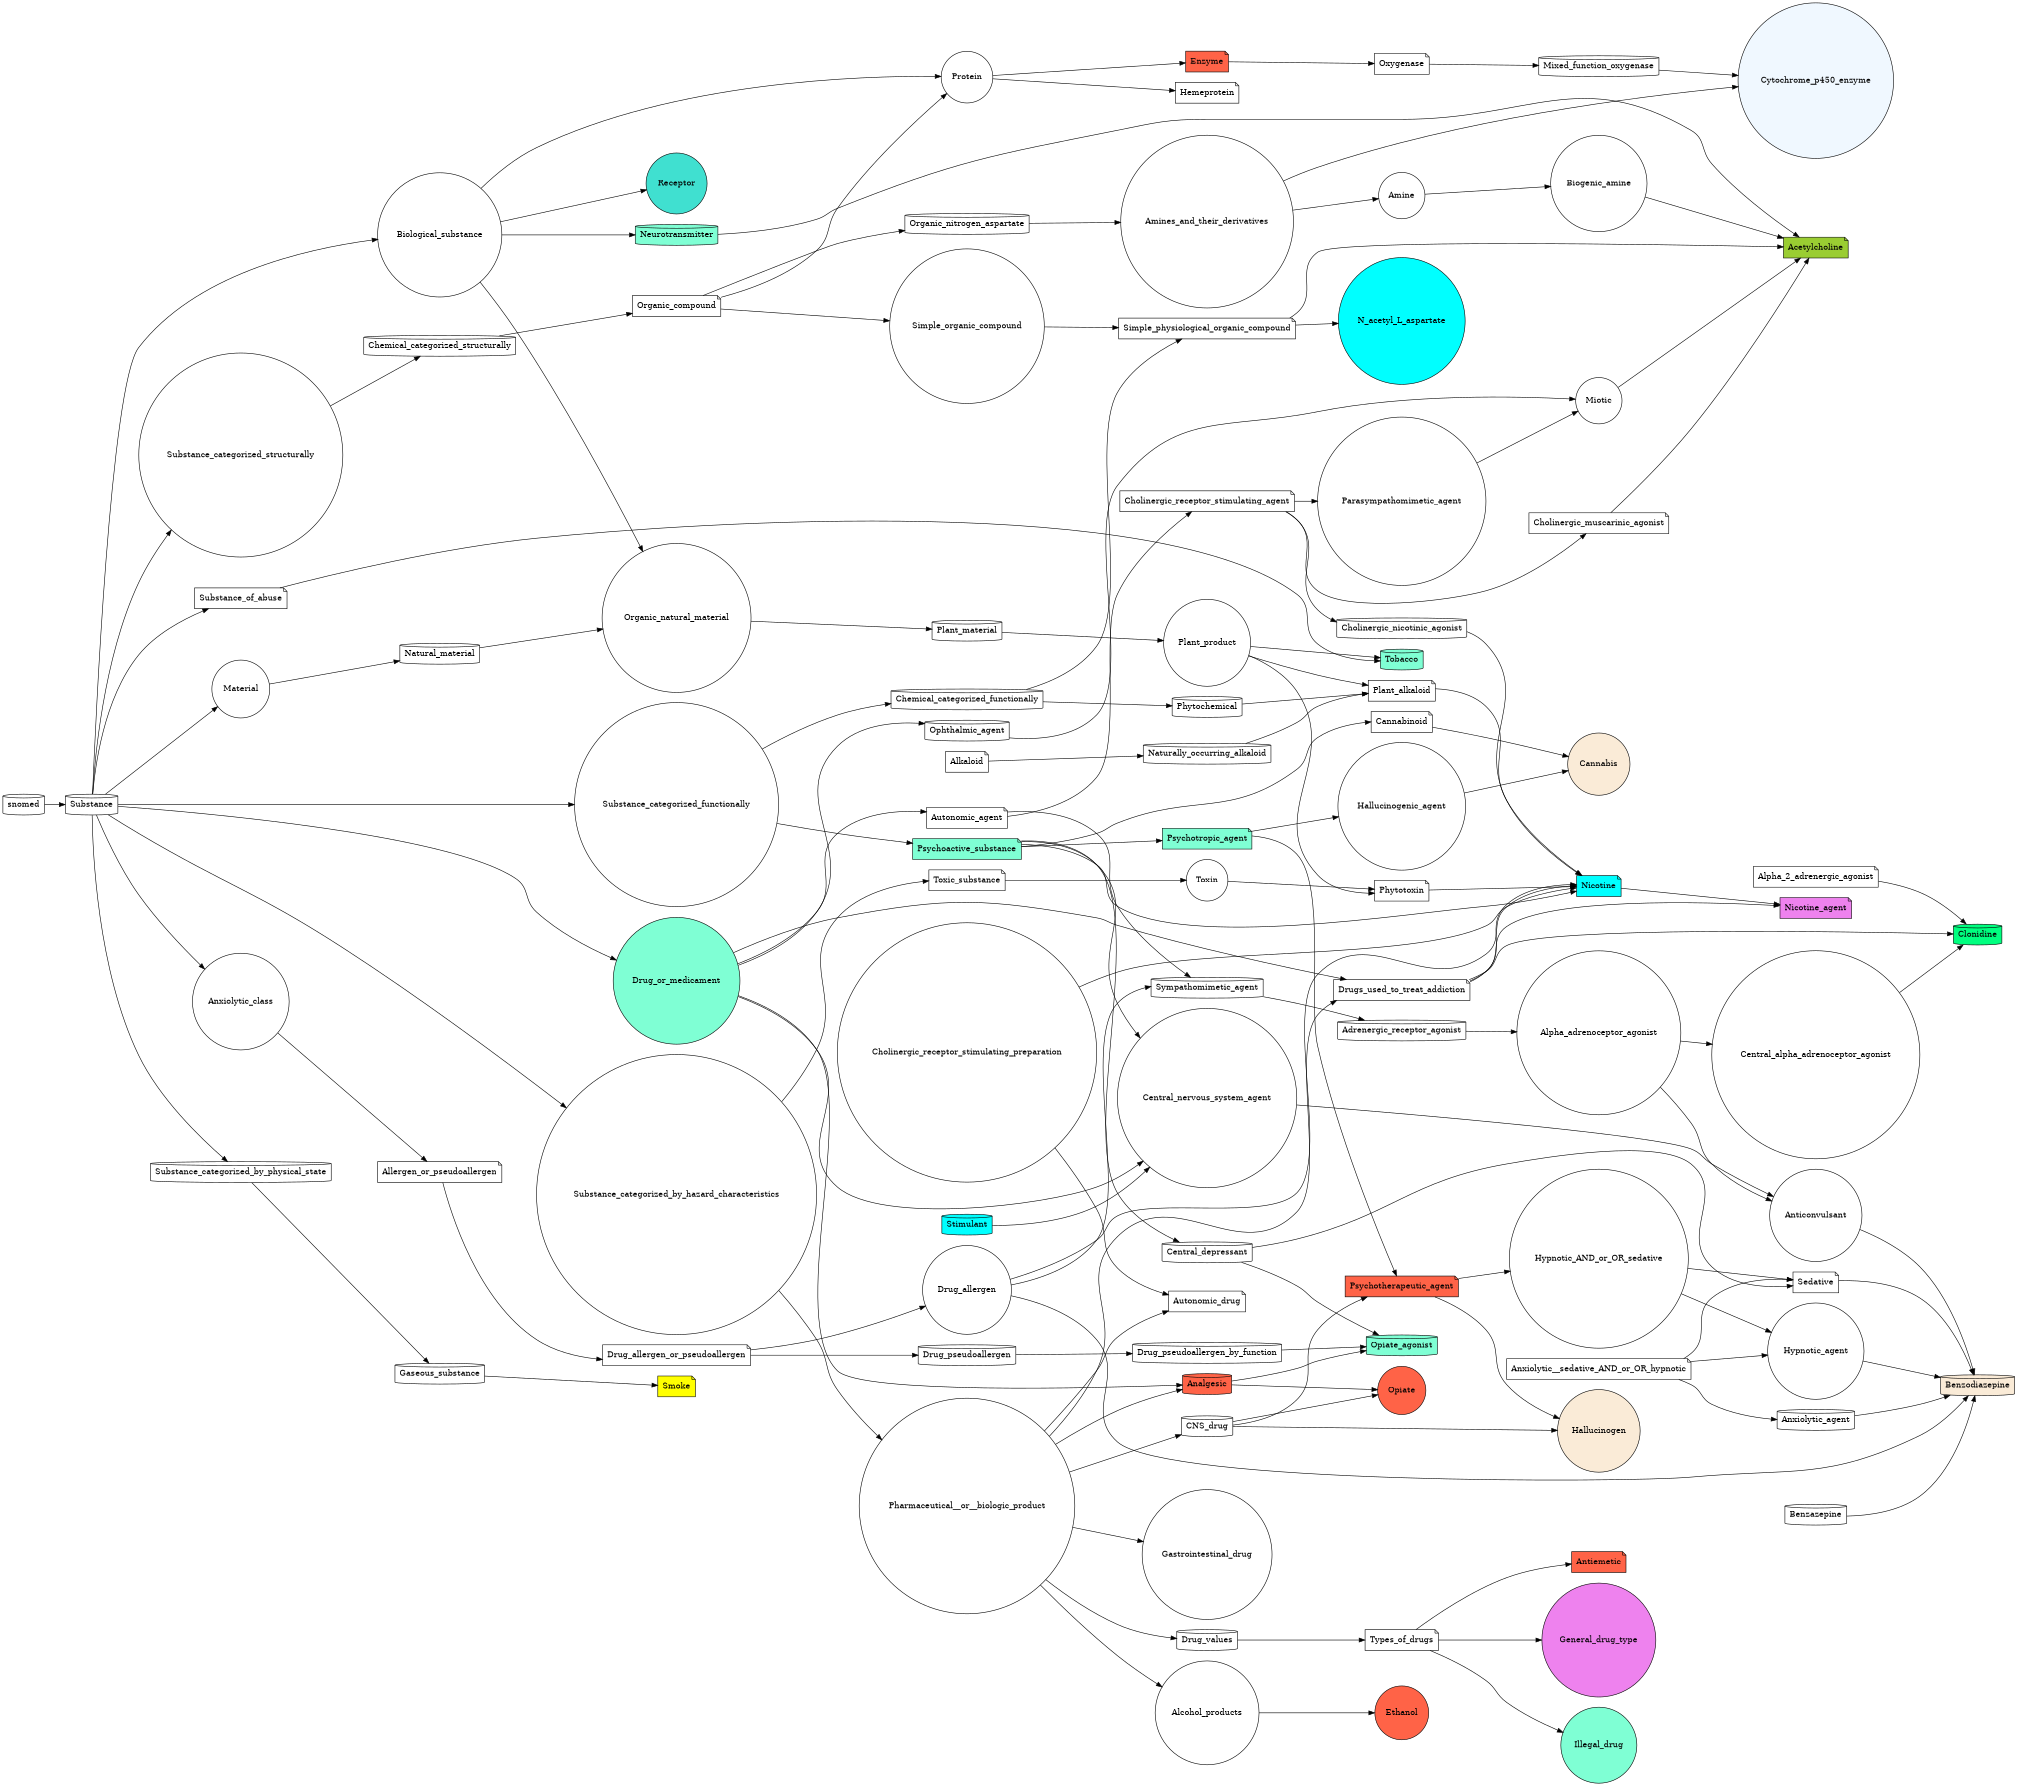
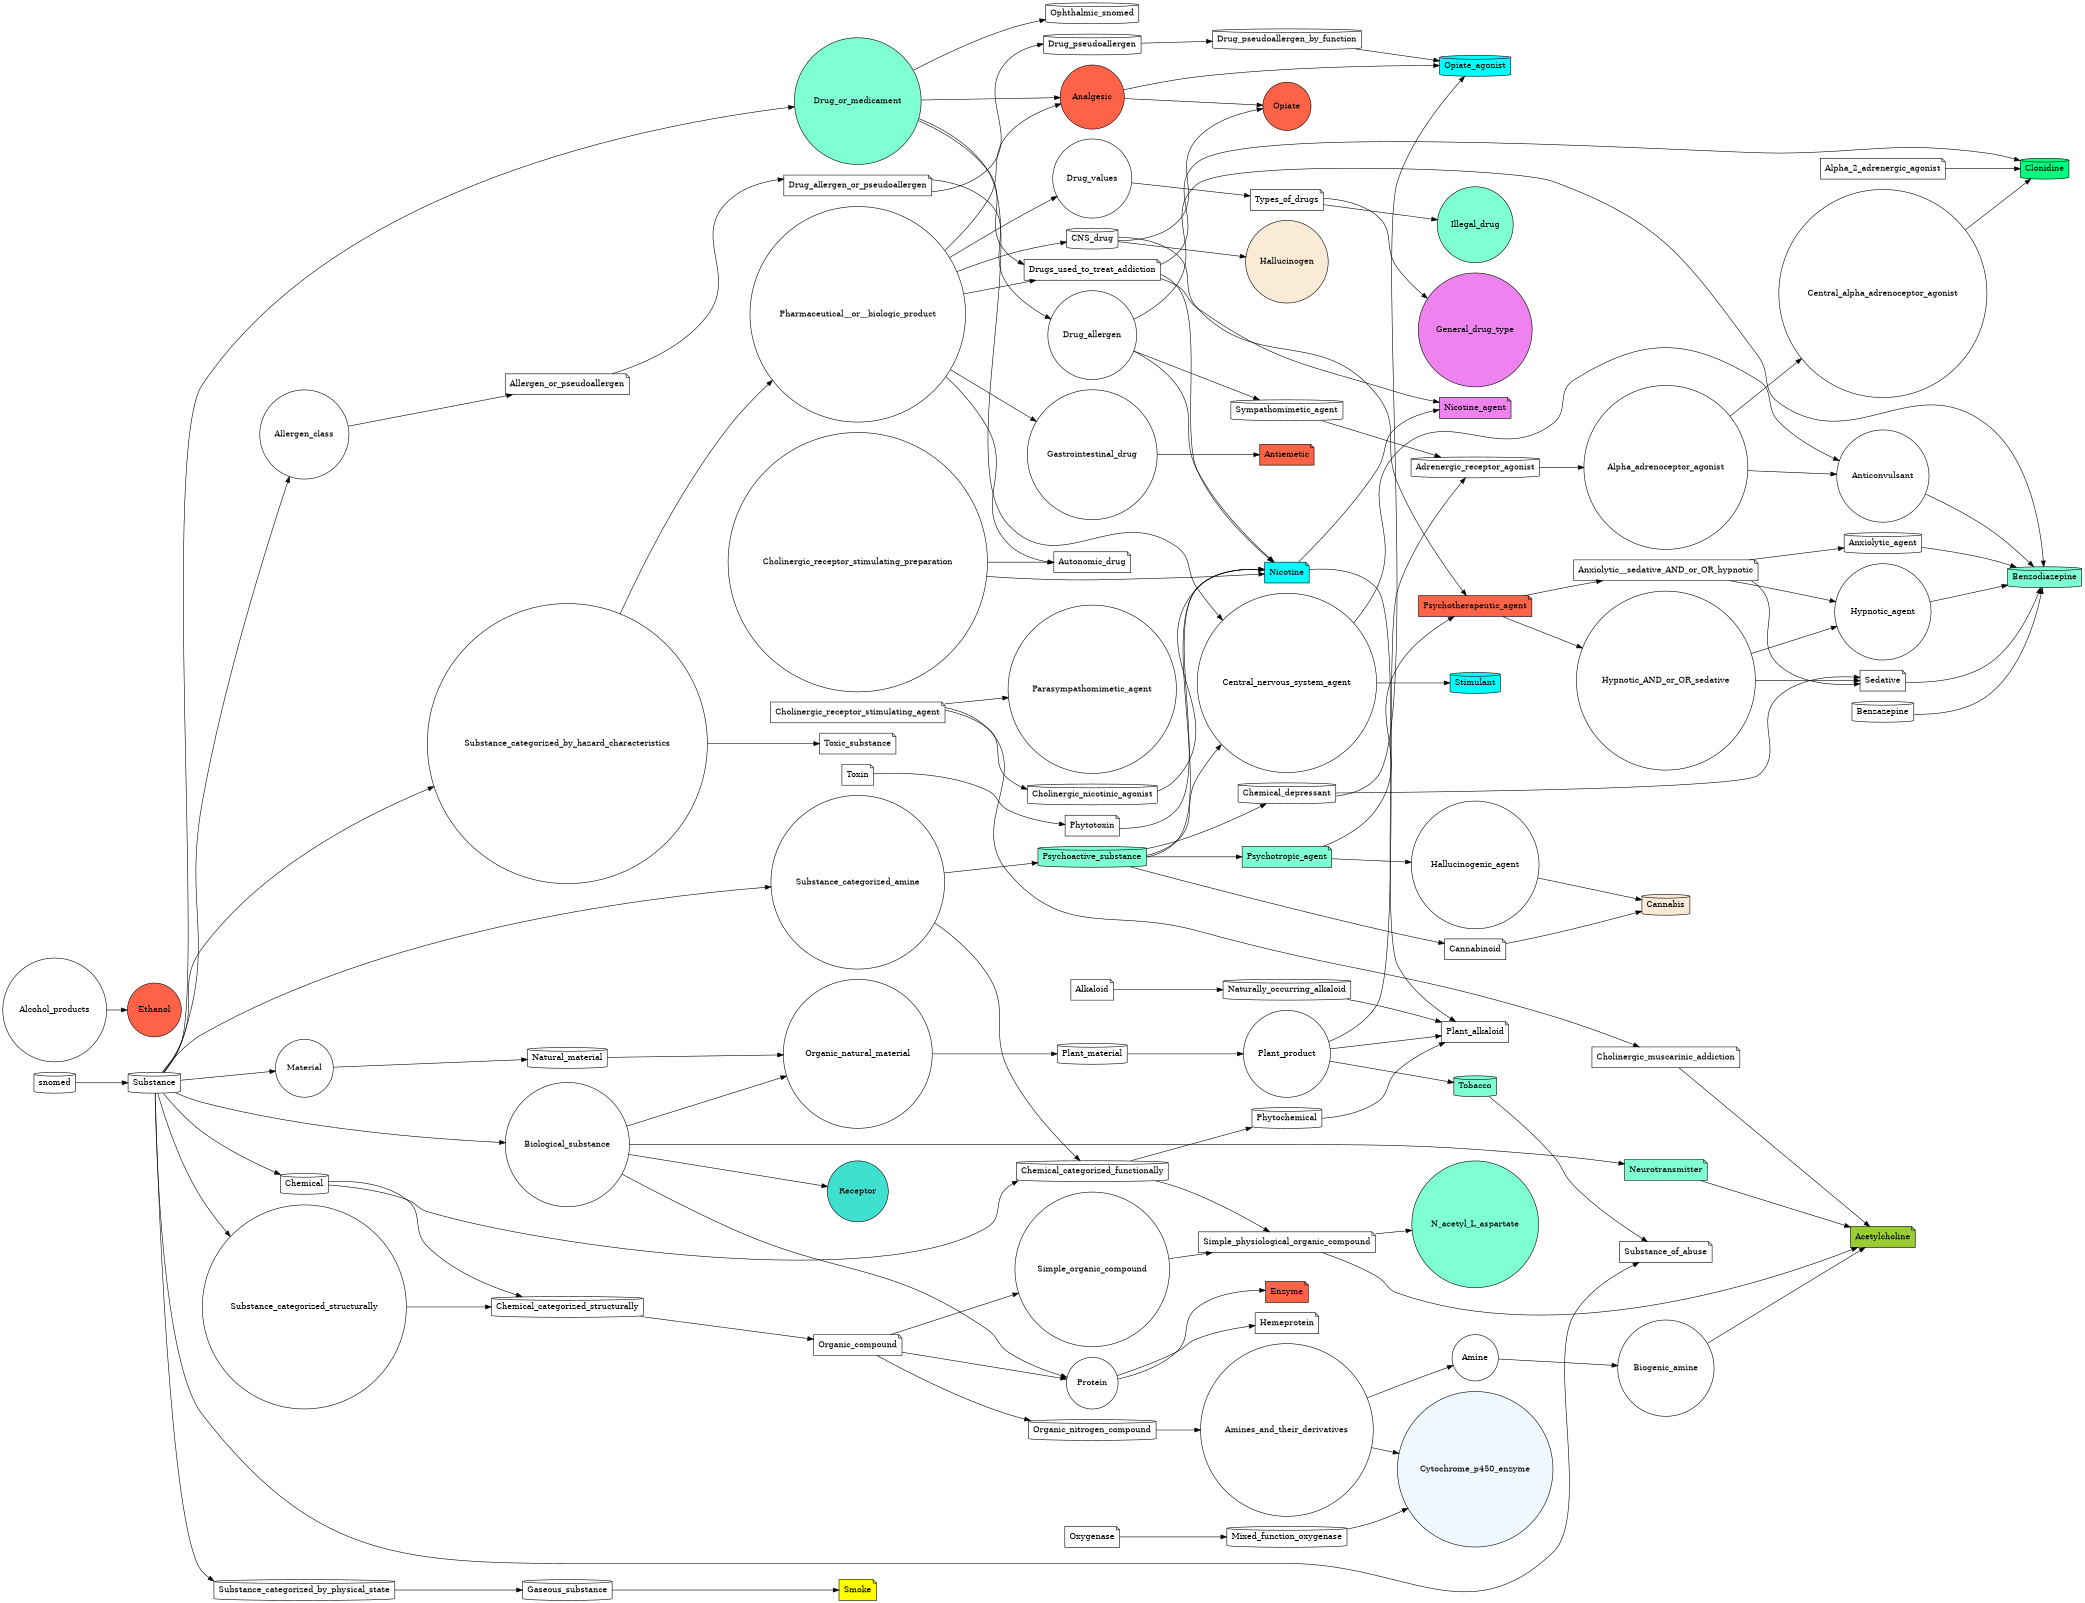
(1298, 63) -> none
(967, 224) -> (1092, 1430)
(677, 235) -> (1666, 1170)
(1402, 321) -> (1475, 1224)
(1599, 401) -> none
(849, 522) -> (1563, 1171)
(1599, 523) -> (1666, 1057)
(1495, 719) -> (1388, 646)
(967, 731) -> (1092, 13)
(1599, 764) -> (1666, 905)
(1305, 782) -> (1391, 766)
(677, 805) -> (858, 882)
(967, 818) -> none
(967, 849) -> (1092, 857)
(1093, 880) -> none
(1207, 880) -> (858, 775)
(241, 1002) -> (304, 434)
none -> (304, 1184)
(1075, 1215) -> (1410, 683)
(1207, 1252) -> (1287, 793)
(1402, 1345) -> (1475, 66)
(1496, 1355) -> (1560, 588)
(1207, 1384) -> (1092, 97)
(1978, 1385) -> (2045, 577)
(1486, 1586) -> (1205, 455)
(1096, 1638) -> none
(1207, 1640) -> (1092, 179)
